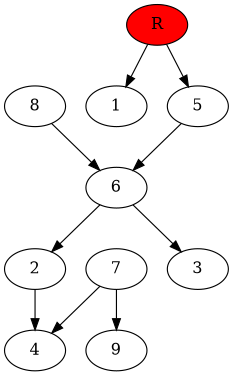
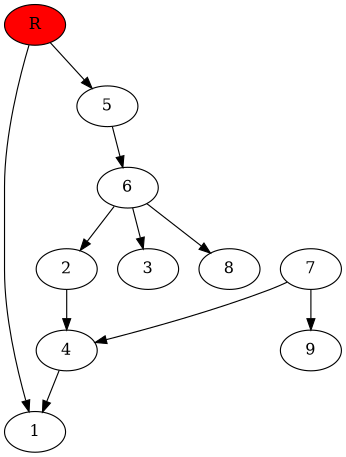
(72, 143) -> (174, 225)
none -> (53, 386)
